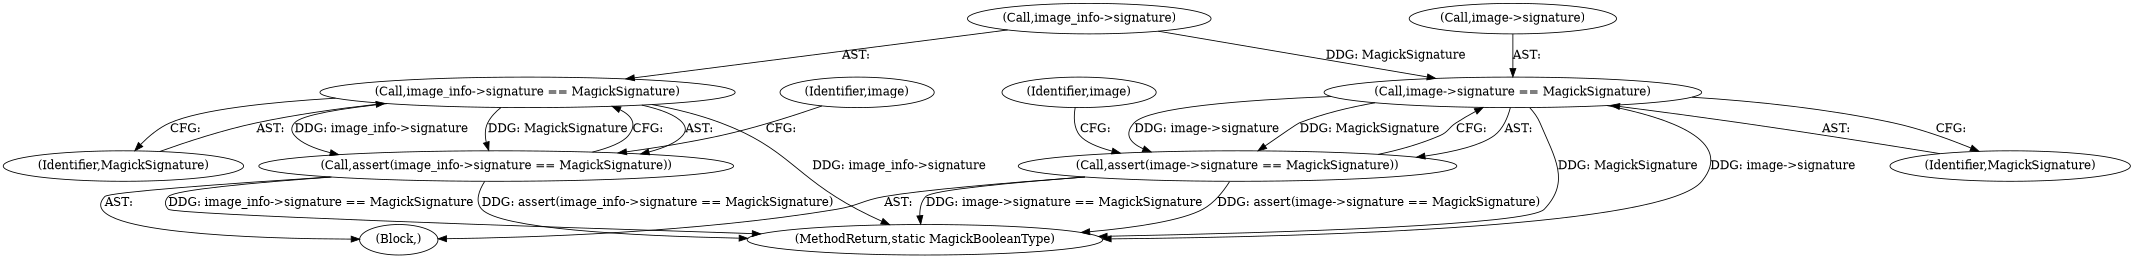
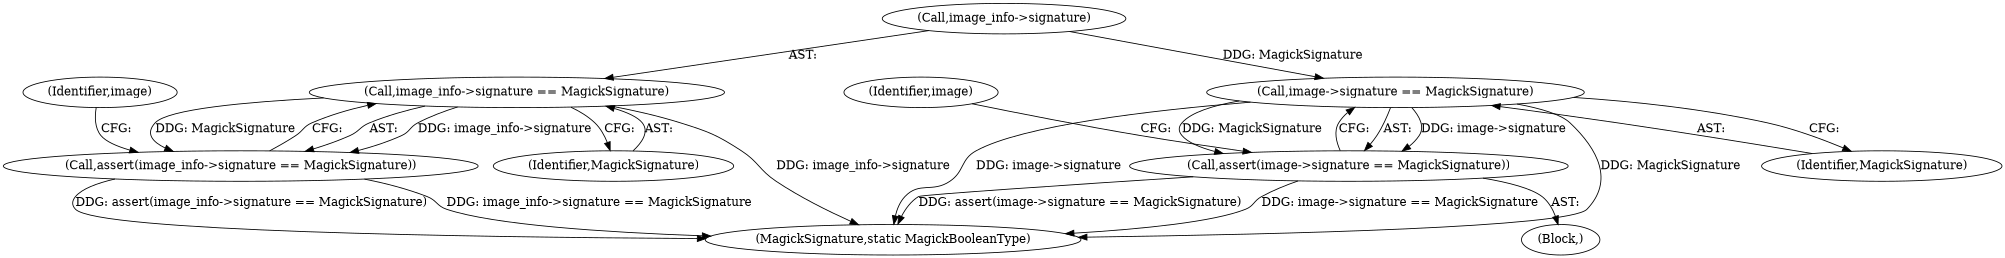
(1513, 19) -> none
(108, 213) -> none
(925, 240) -> (893, 240)
